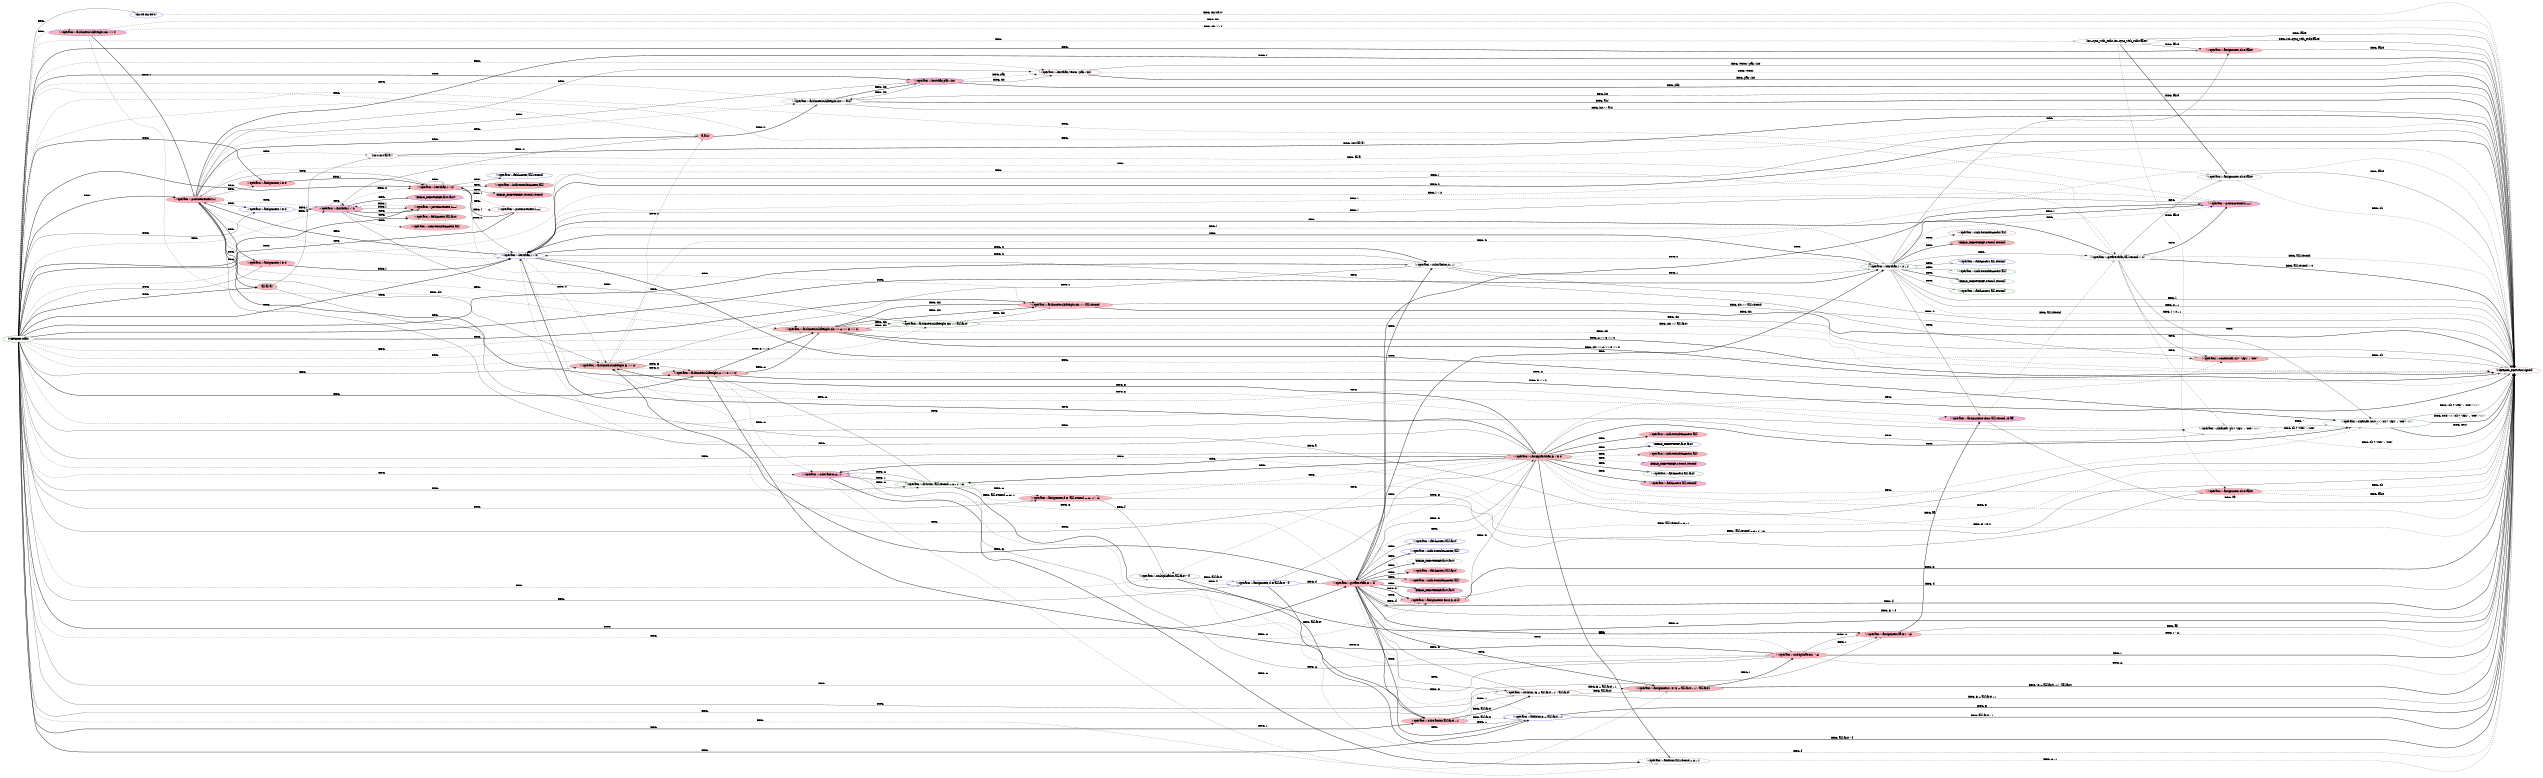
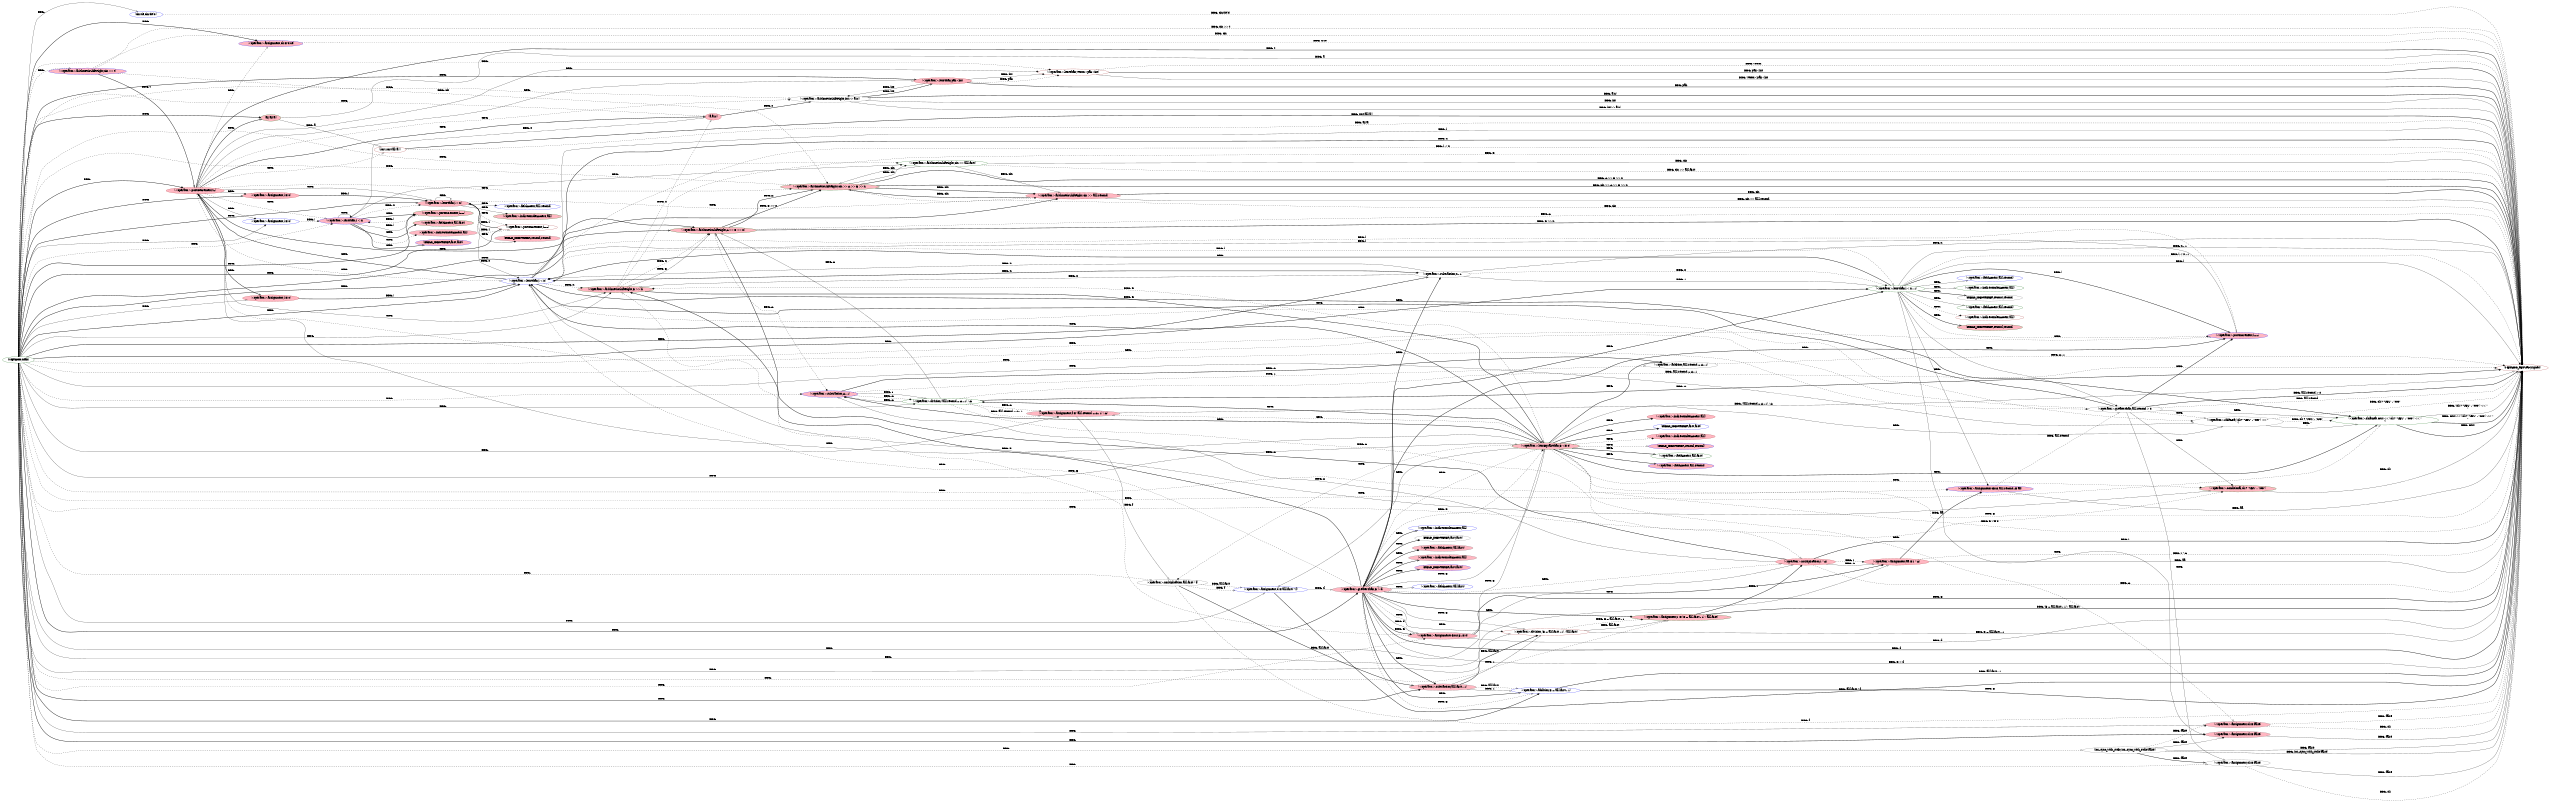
none -> (271, 44)
(935, 81) -> (943, 81)
